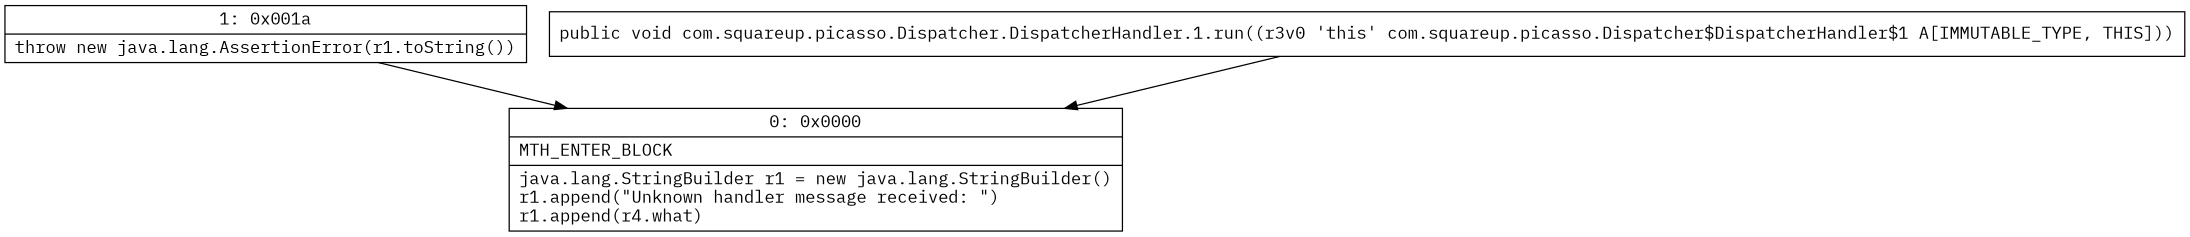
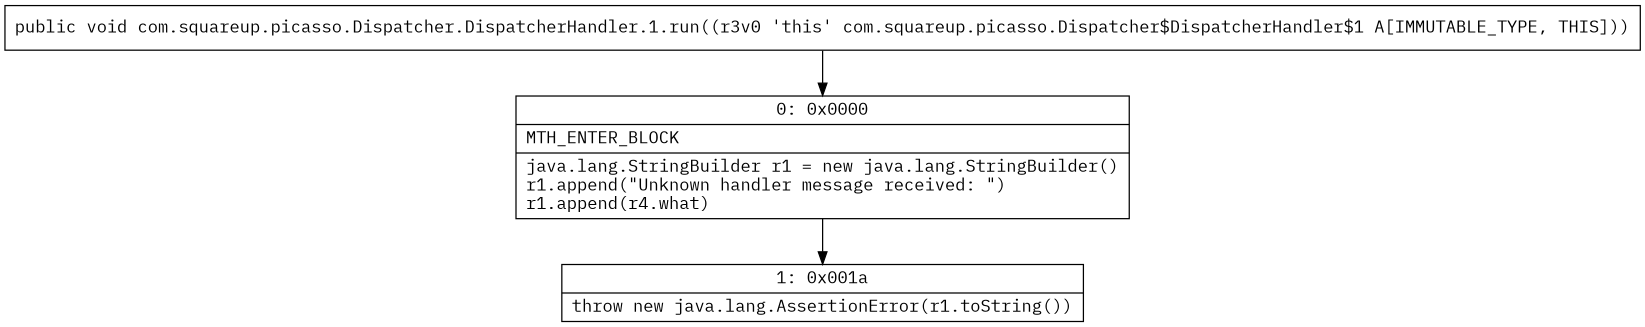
(467, 84) -> (823, 235)
